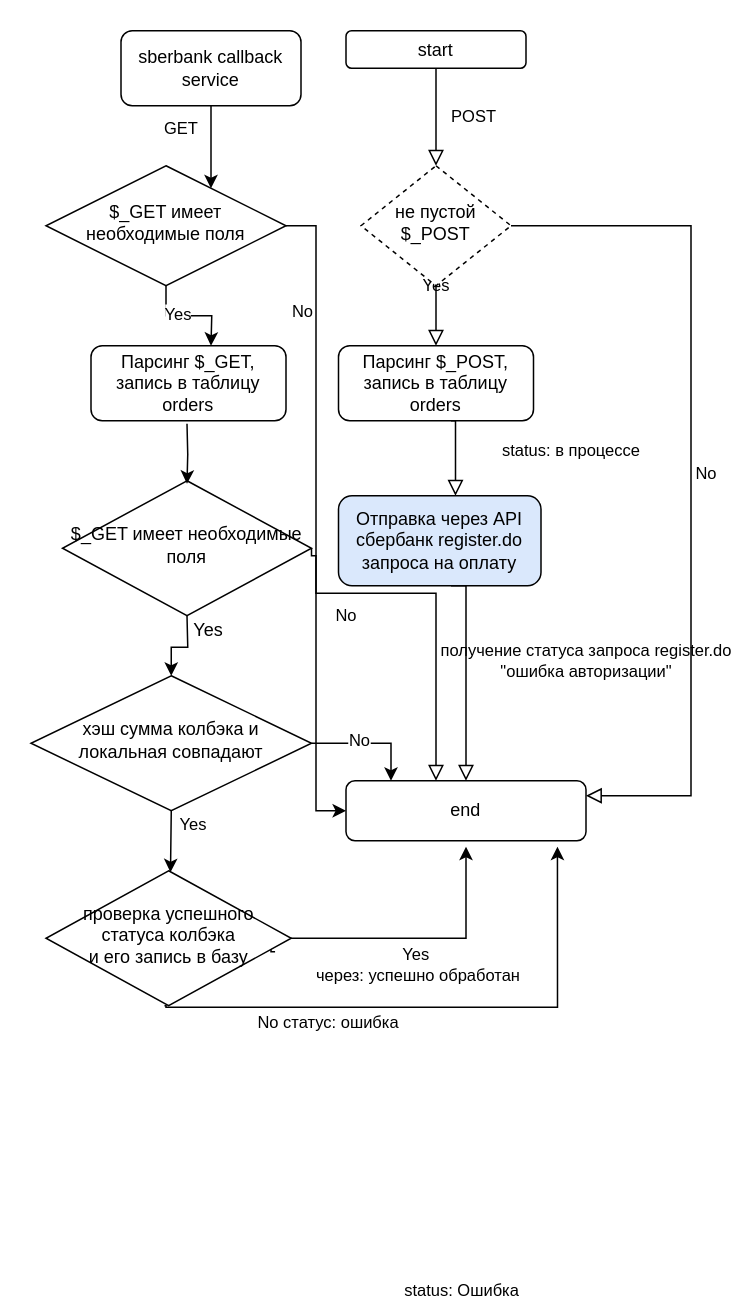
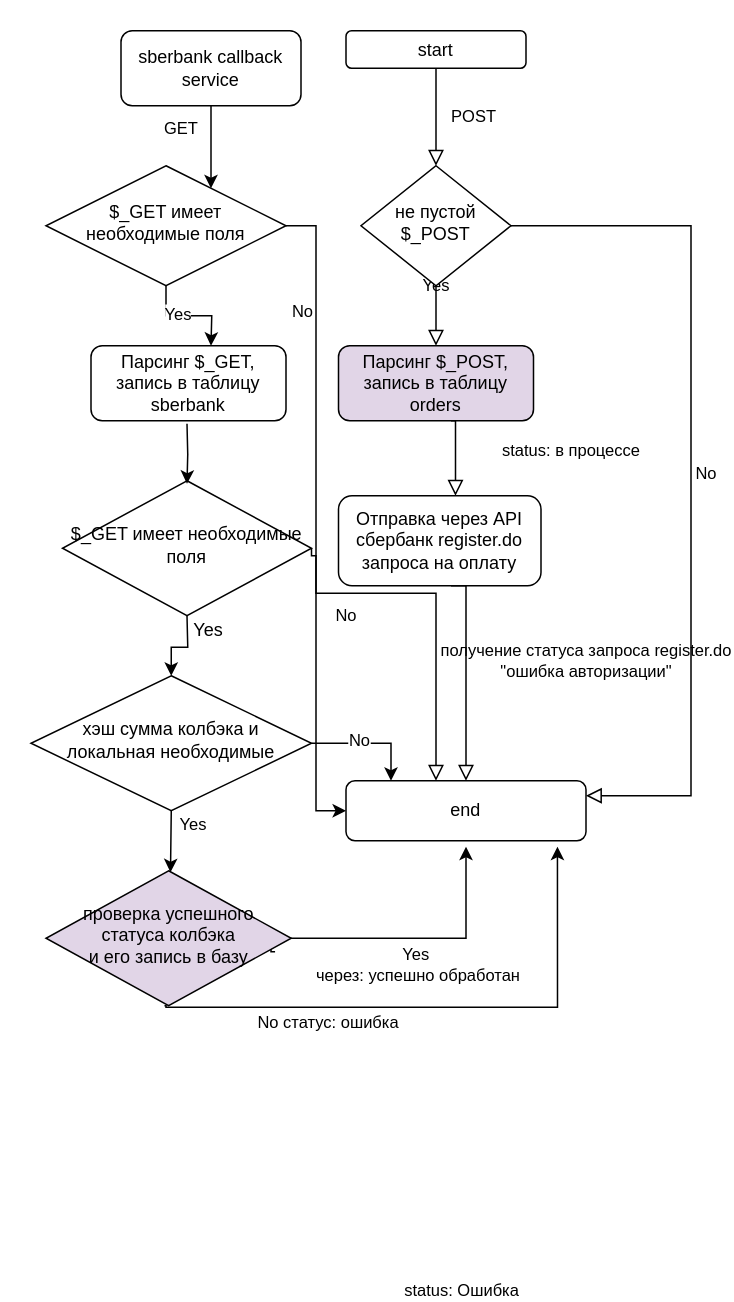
(436, 226) -> (436, 226)
(188, 383) -> (188, 383)
(436, 383) -> (436, 383)
(440, 541) -> (440, 541)
(171, 740) -> (171, 740)
(168, 938) -> (168, 938)
